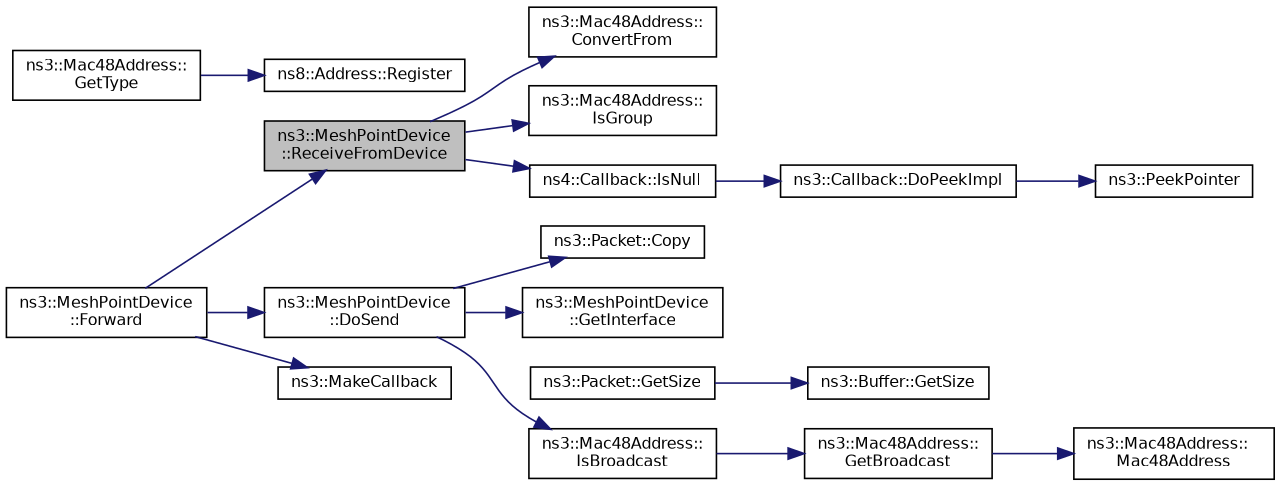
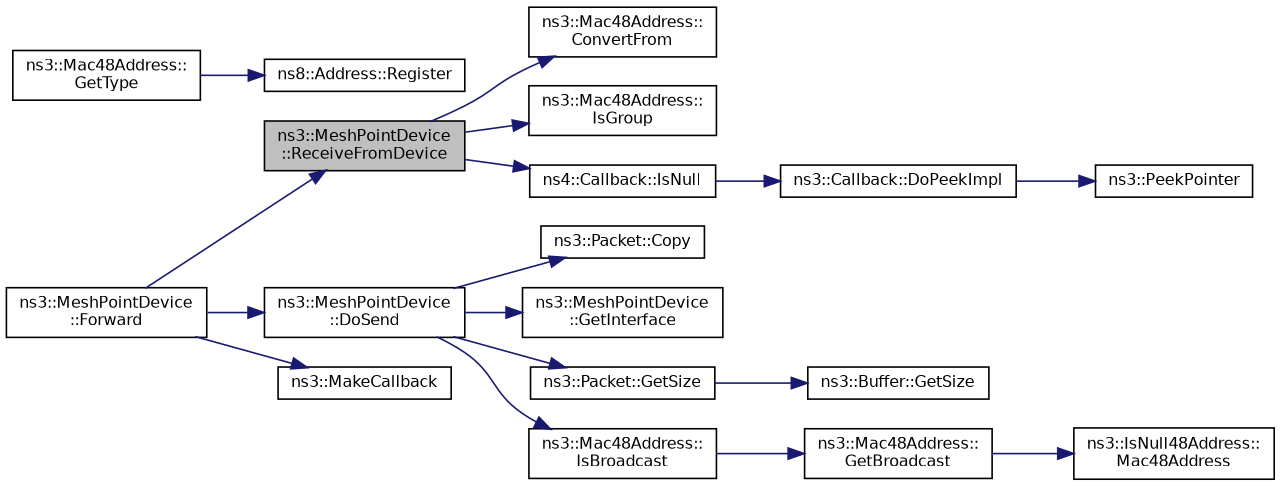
none -> (502, 350)
(1174, 454) -> (1174, 454)
